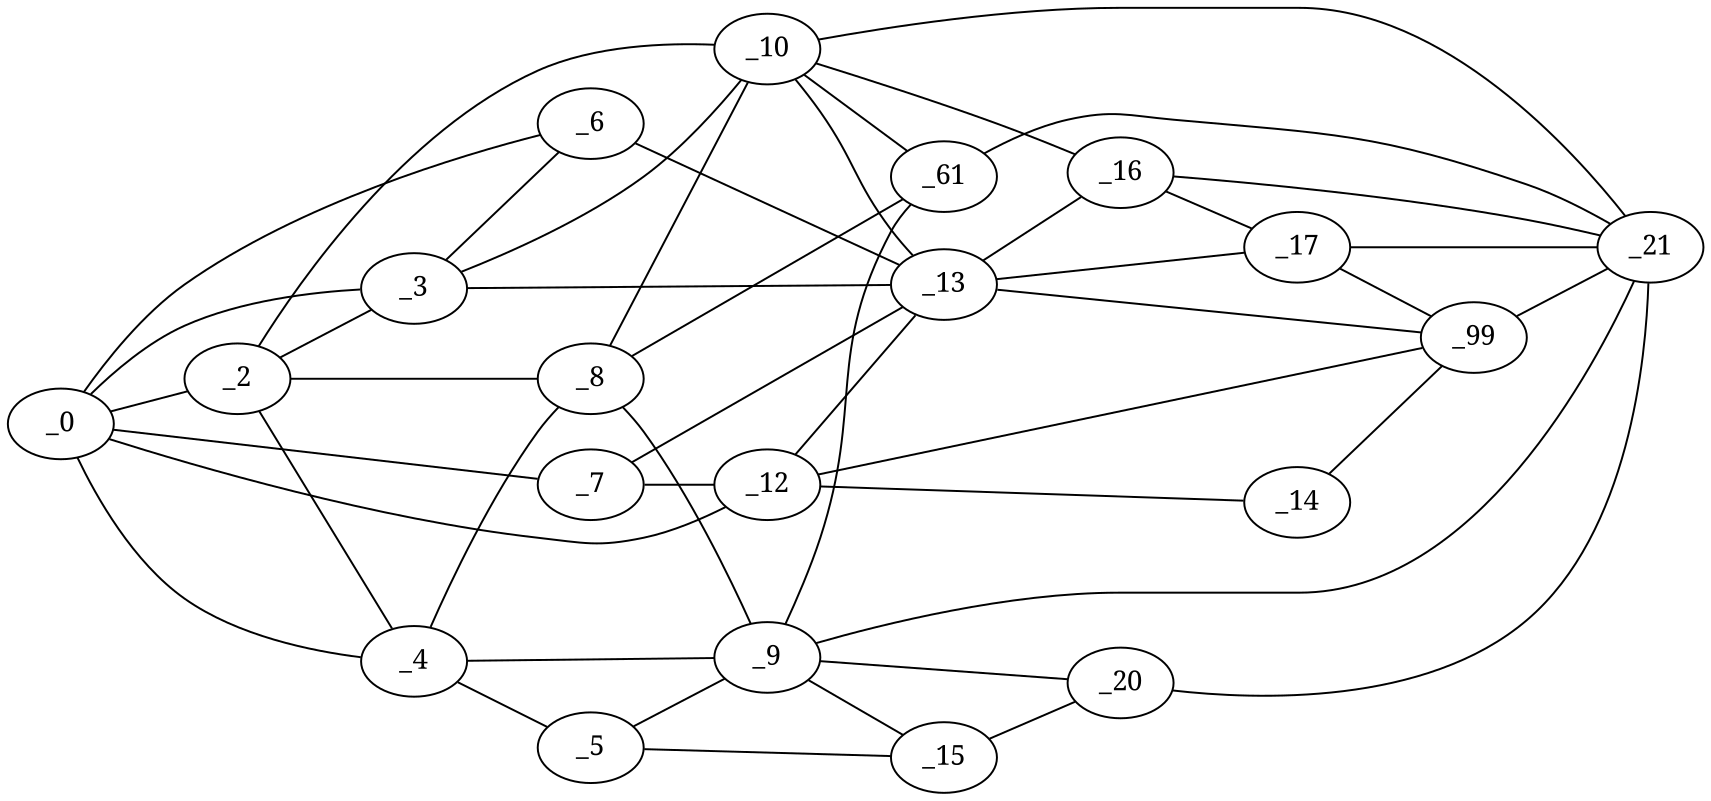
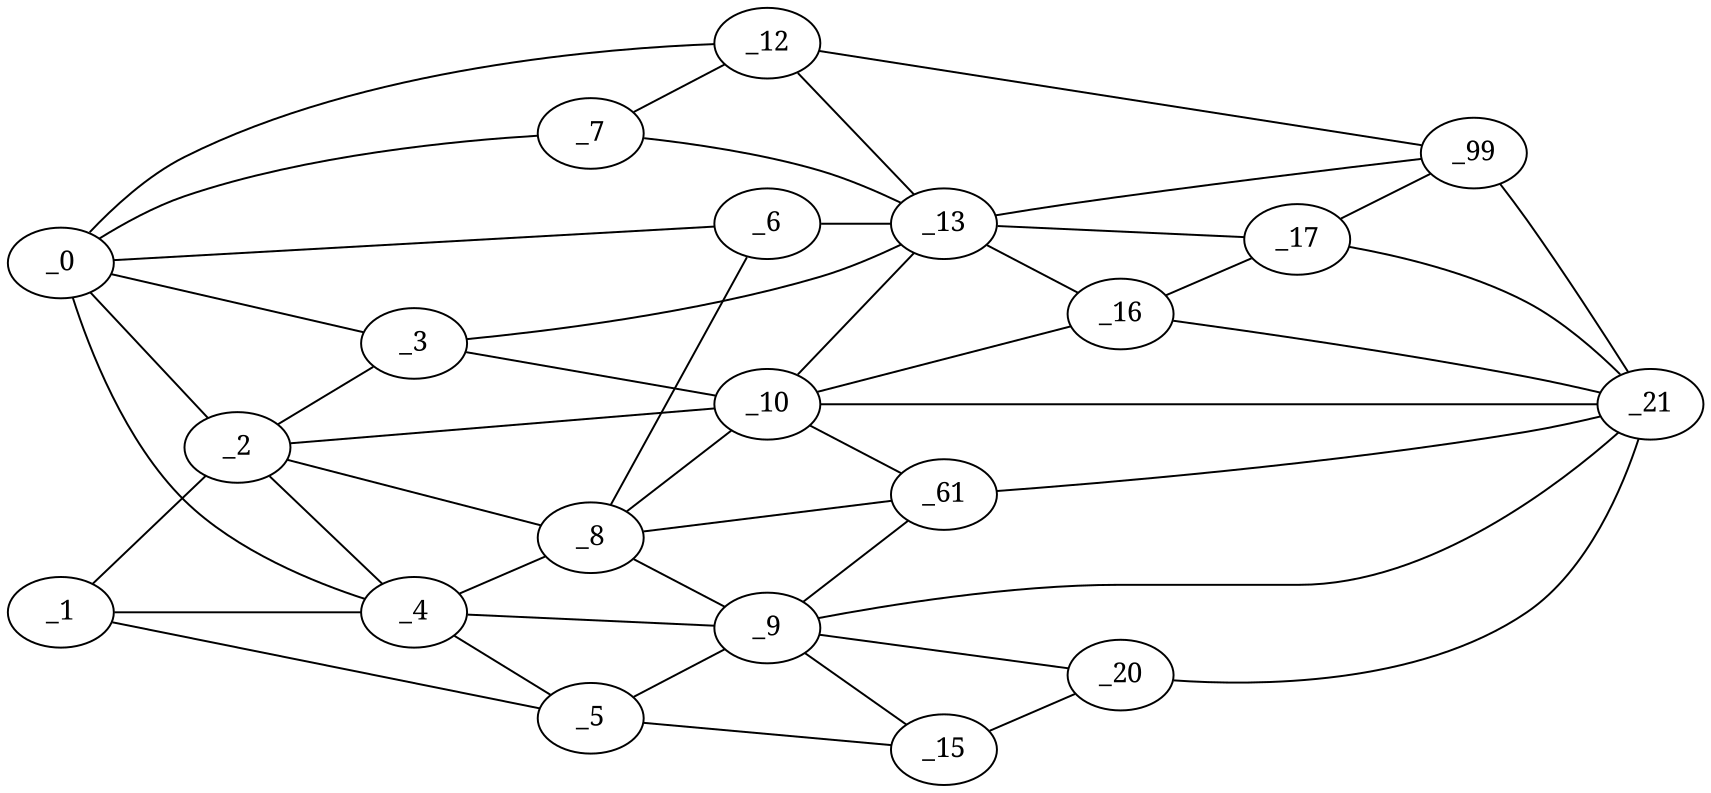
(503, 206) -> (682, 375)
(1297, 502) -> none
none -> (61, 612)
